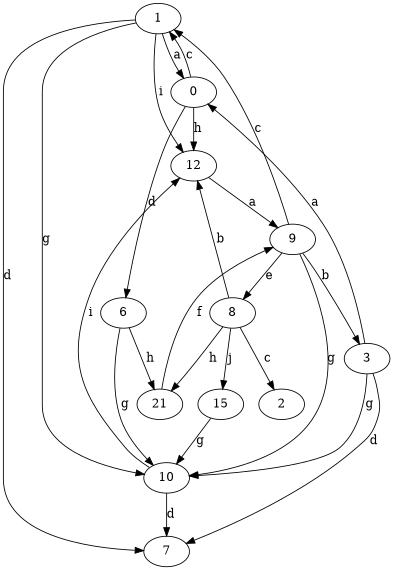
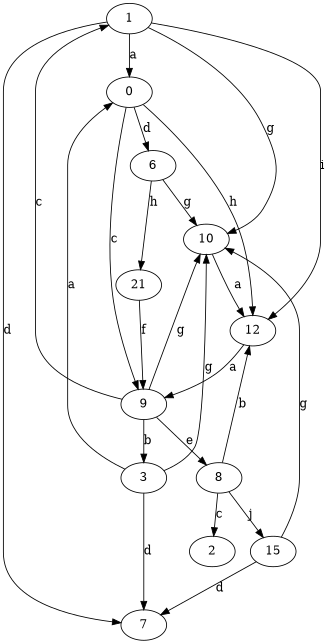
(185, 57) -> (110, 245)
(91, 313) -> (238, 285)
(200, 356) -> none
(167, 510) -> (212, 586)
